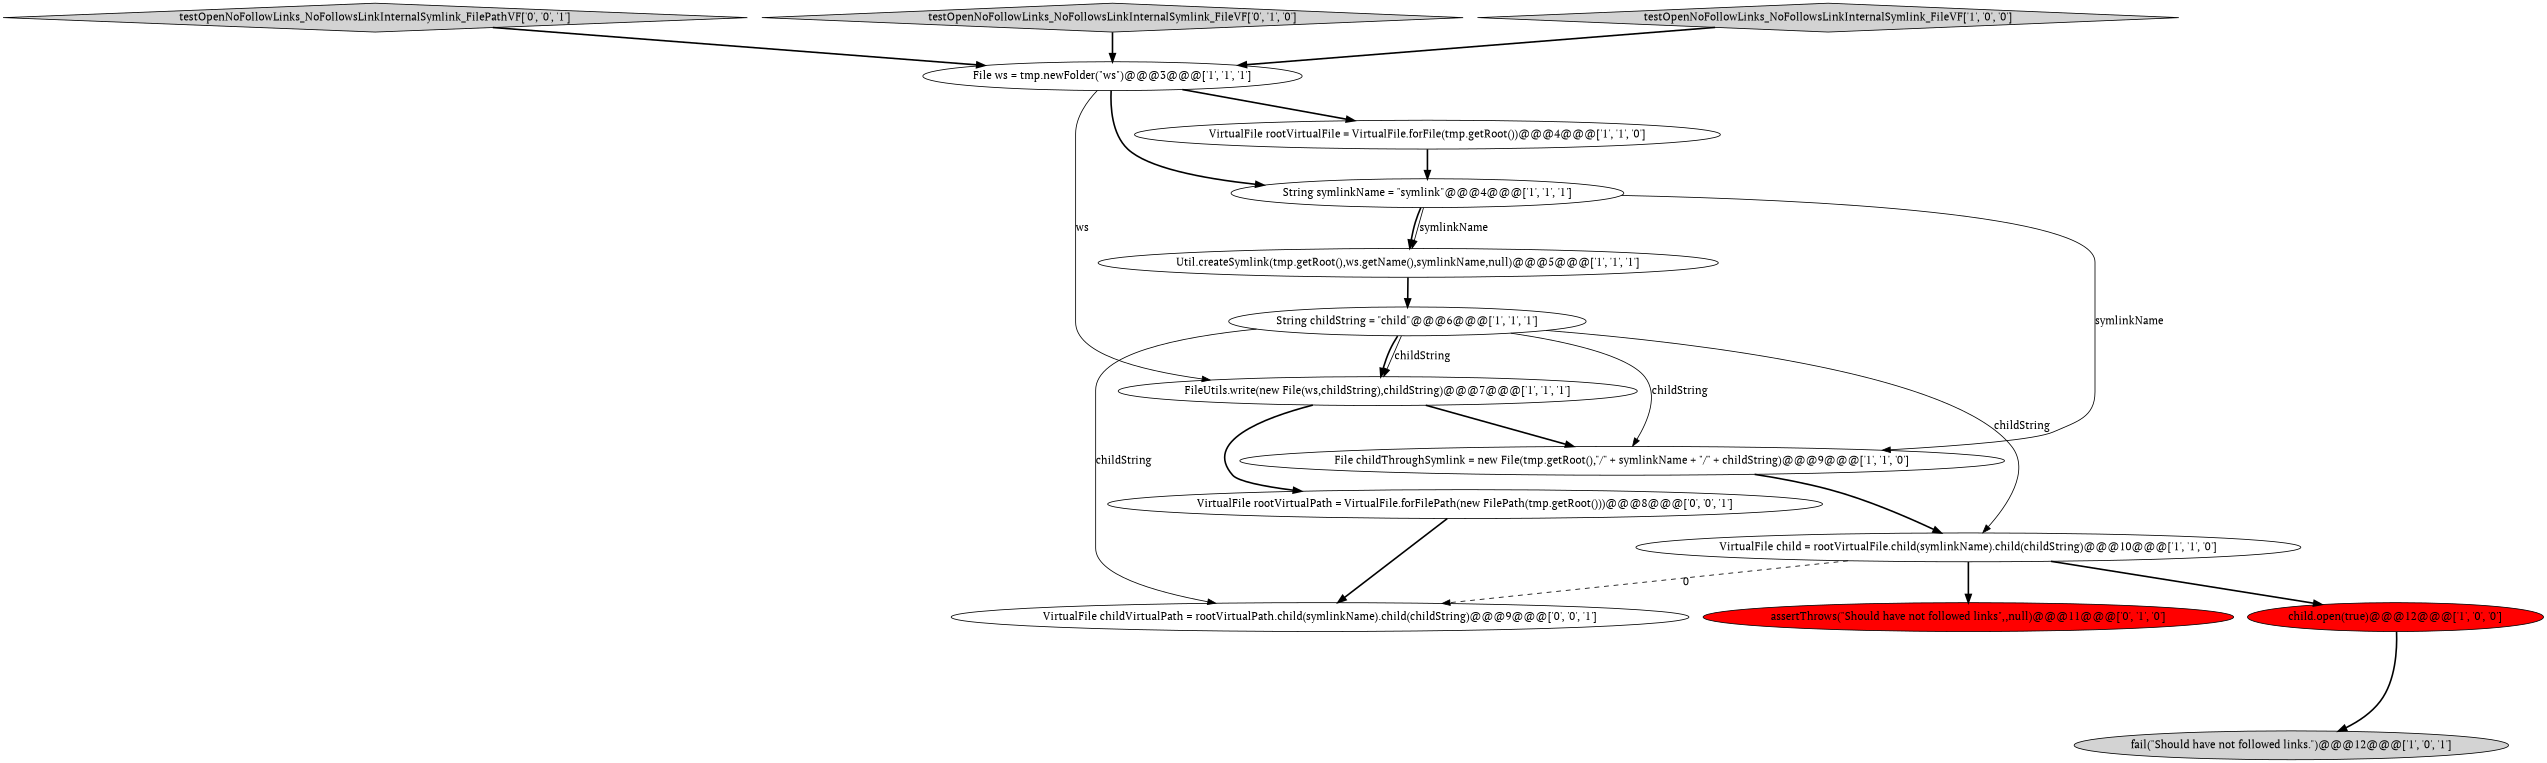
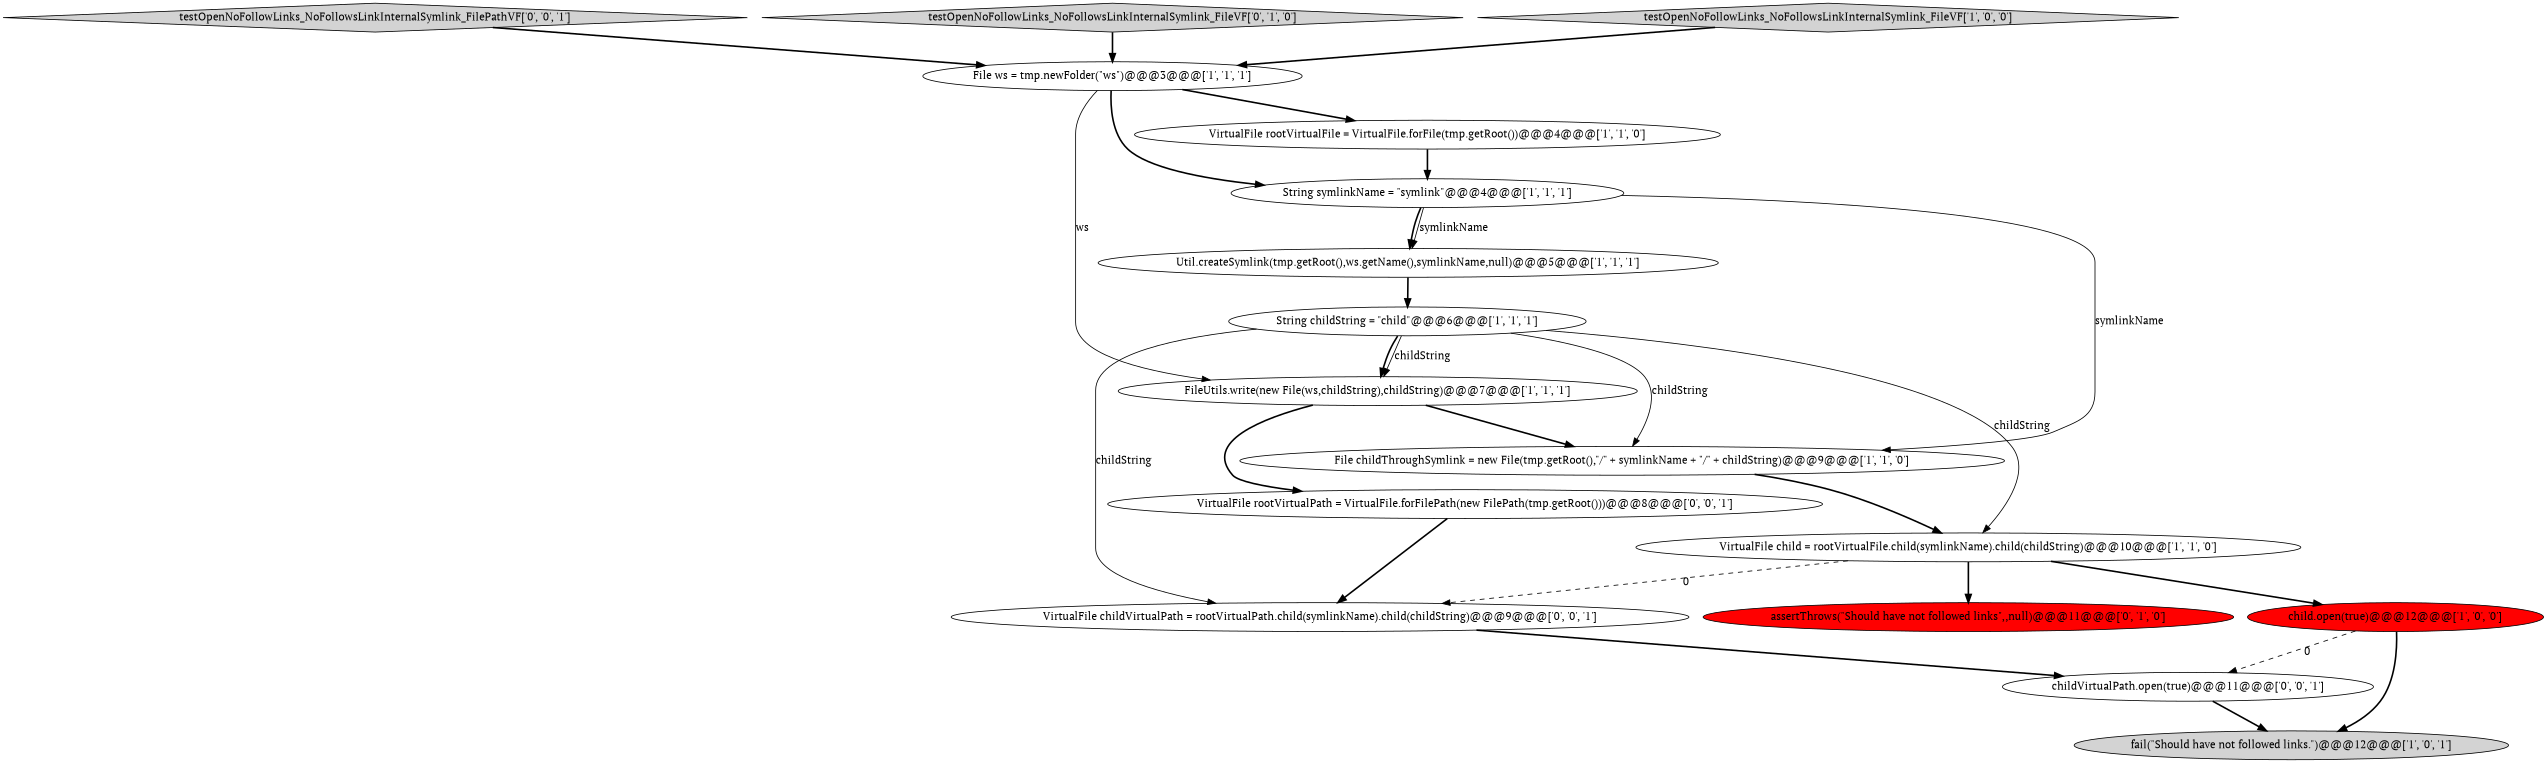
none -> (2188, 687)
